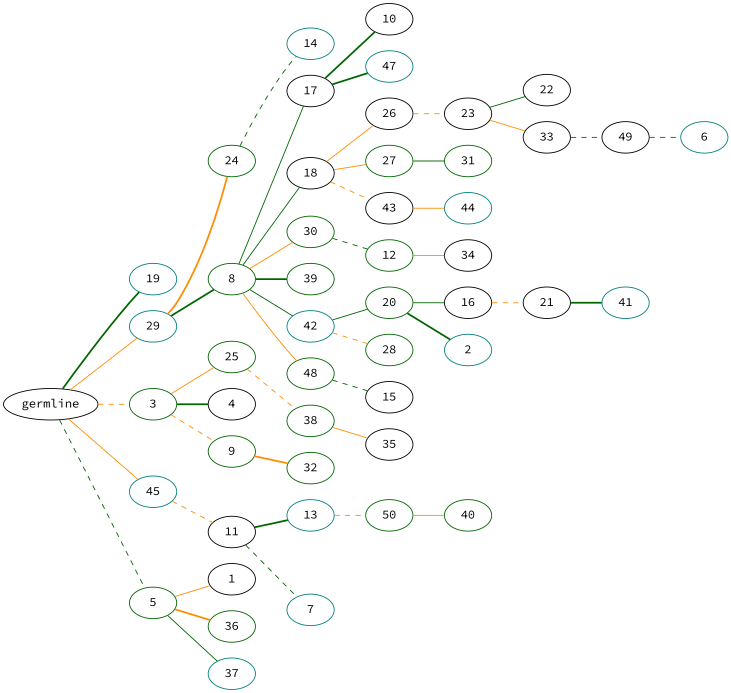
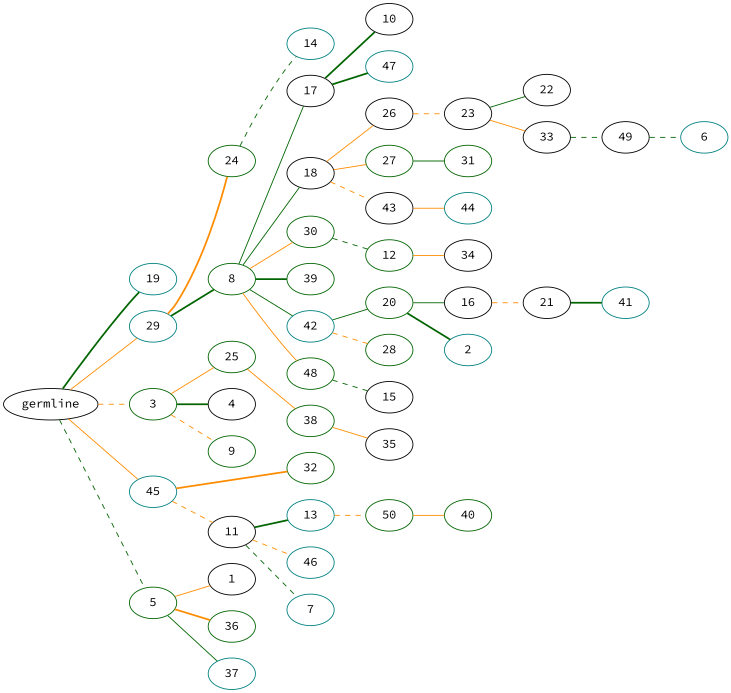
(271, 389) -> (271, 389)
(271, 460) -> (232, 480)
none -> (311, 563)
